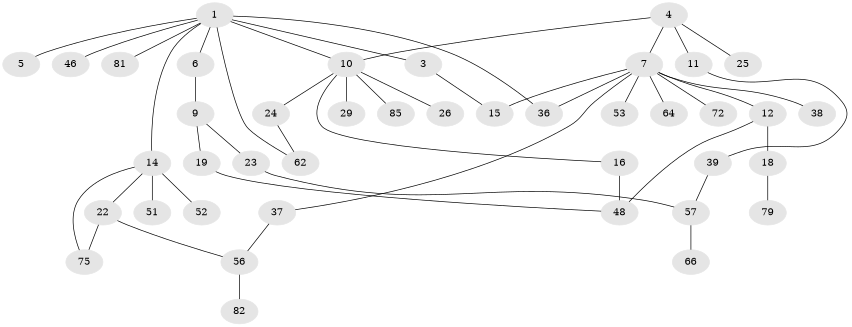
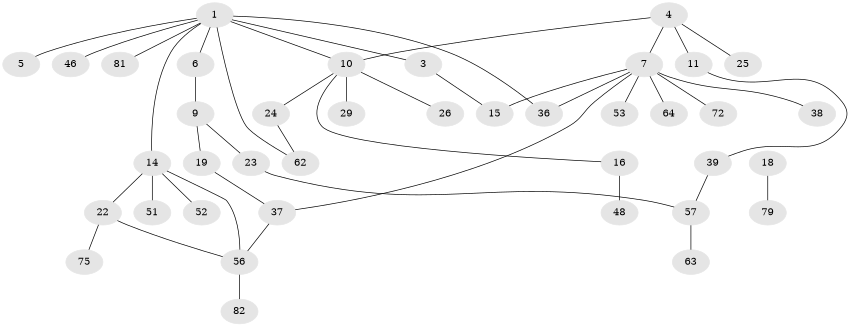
(396, 114) -> none
(768, 114) -> none
(83, 194) -> (220, 197)
(407, 199) -> (240, 188)
(691, 262) -> (691, 262)
